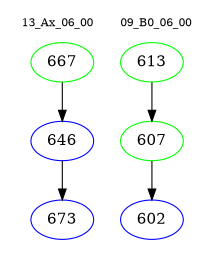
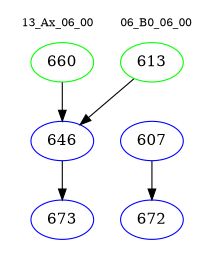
(156, 24) -> (156, 24)
(62, 62) -> (62, 62)
(152, 96) -> (119, 91)
(152, 141) -> (152, 141)
(152, 220) -> (152, 220)
